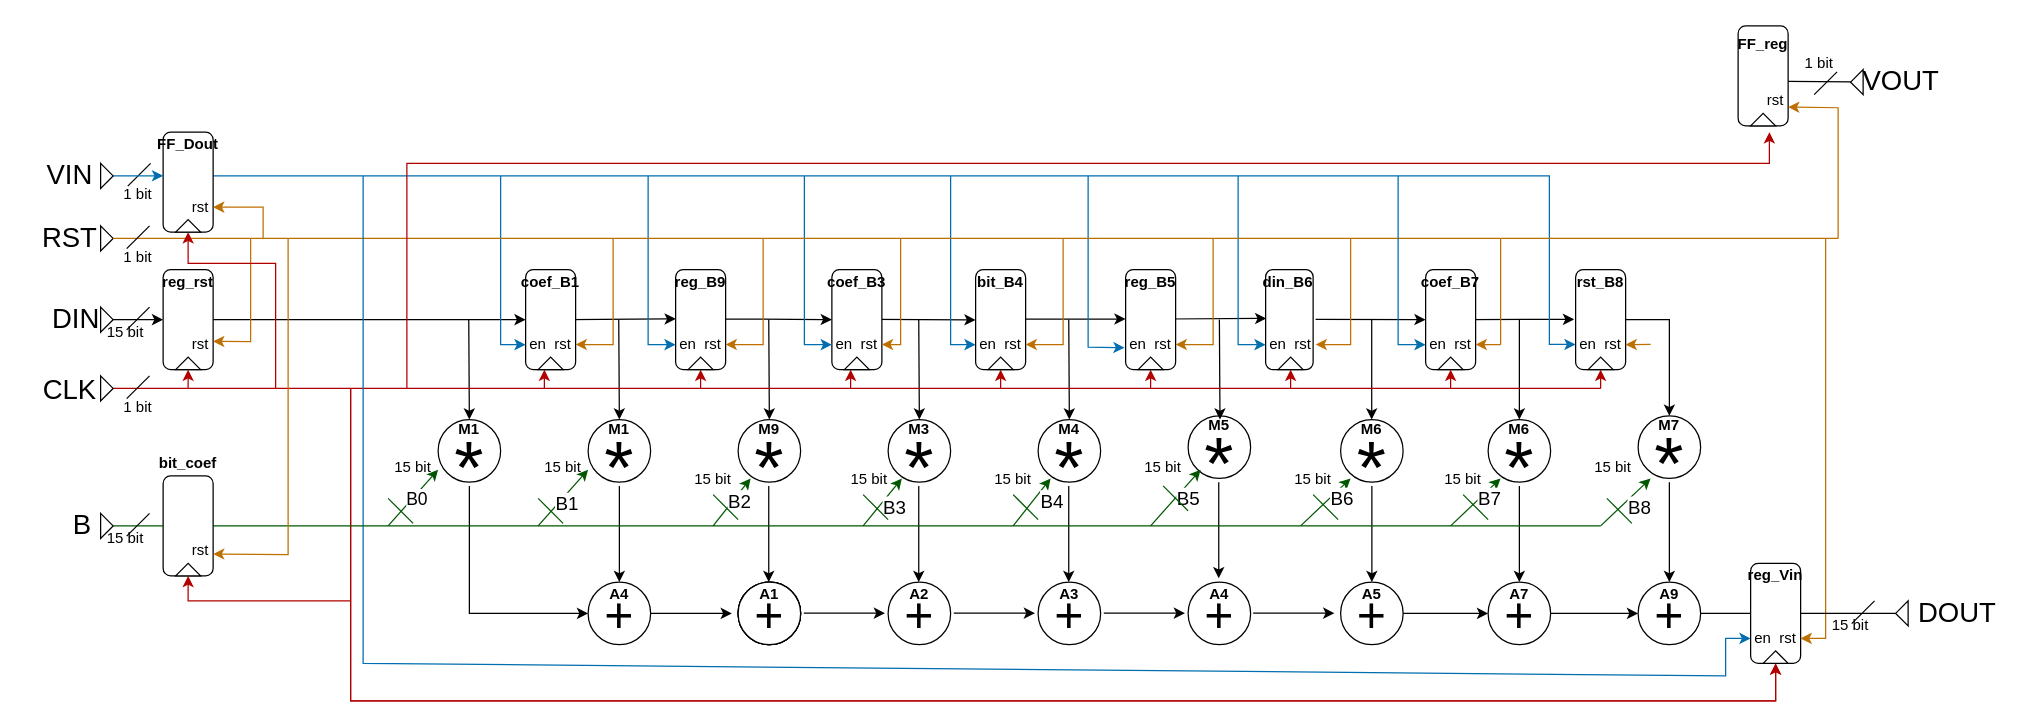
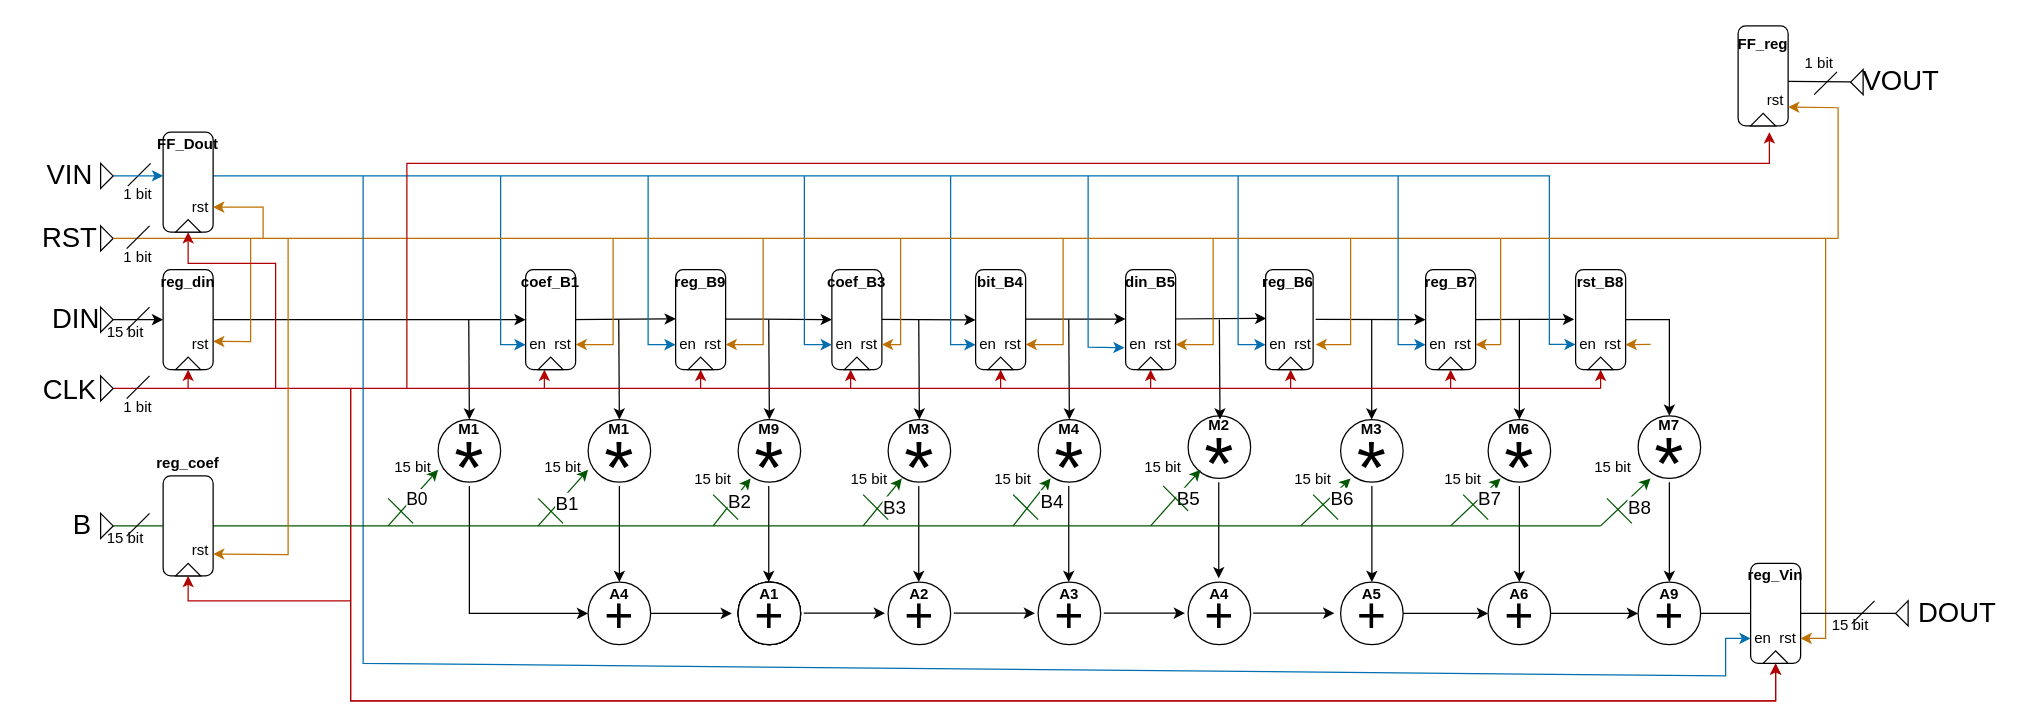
(188, 282) -> (188, 282)
(1151, 282) -> (1151, 282)
(1288, 282) -> (1288, 282)
(1451, 282) -> (1451, 282)
(1219, 426) -> (1219, 426)
(1372, 429) -> (1372, 429)
(188, 463) -> (188, 463)
(1519, 594) -> (1519, 594)
